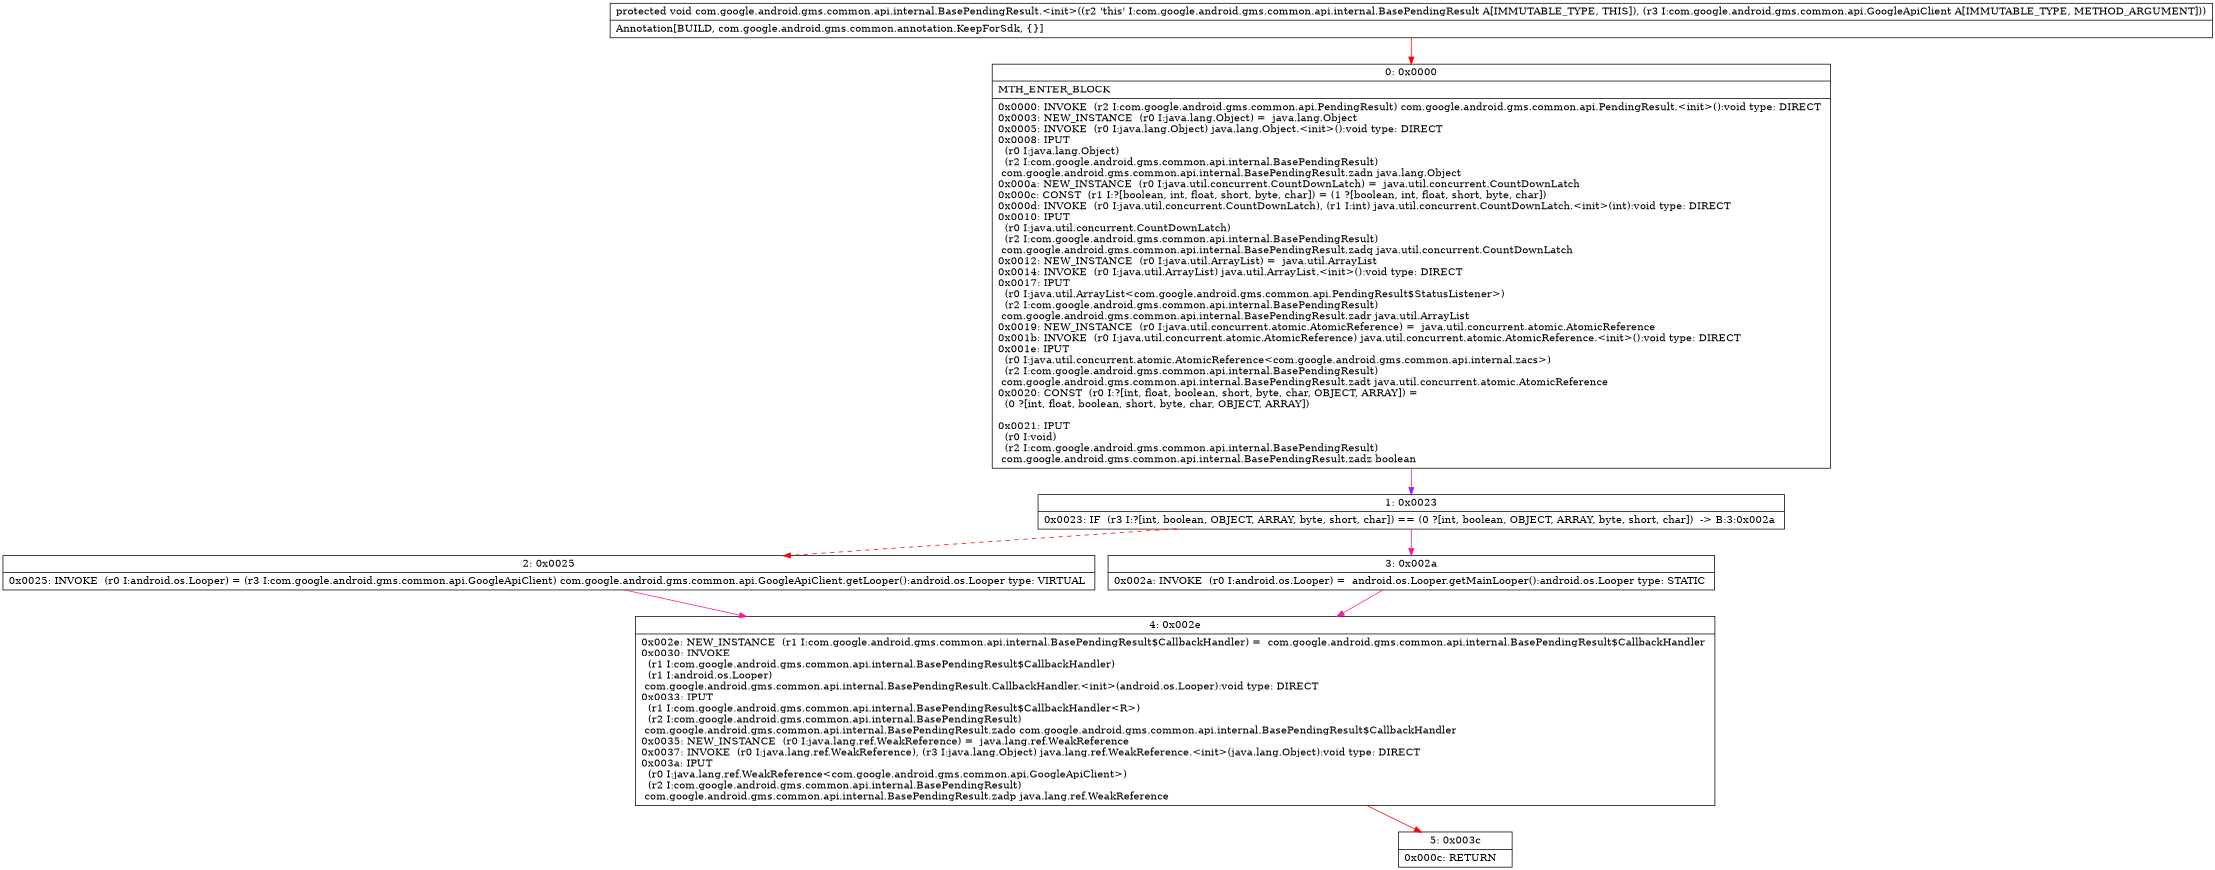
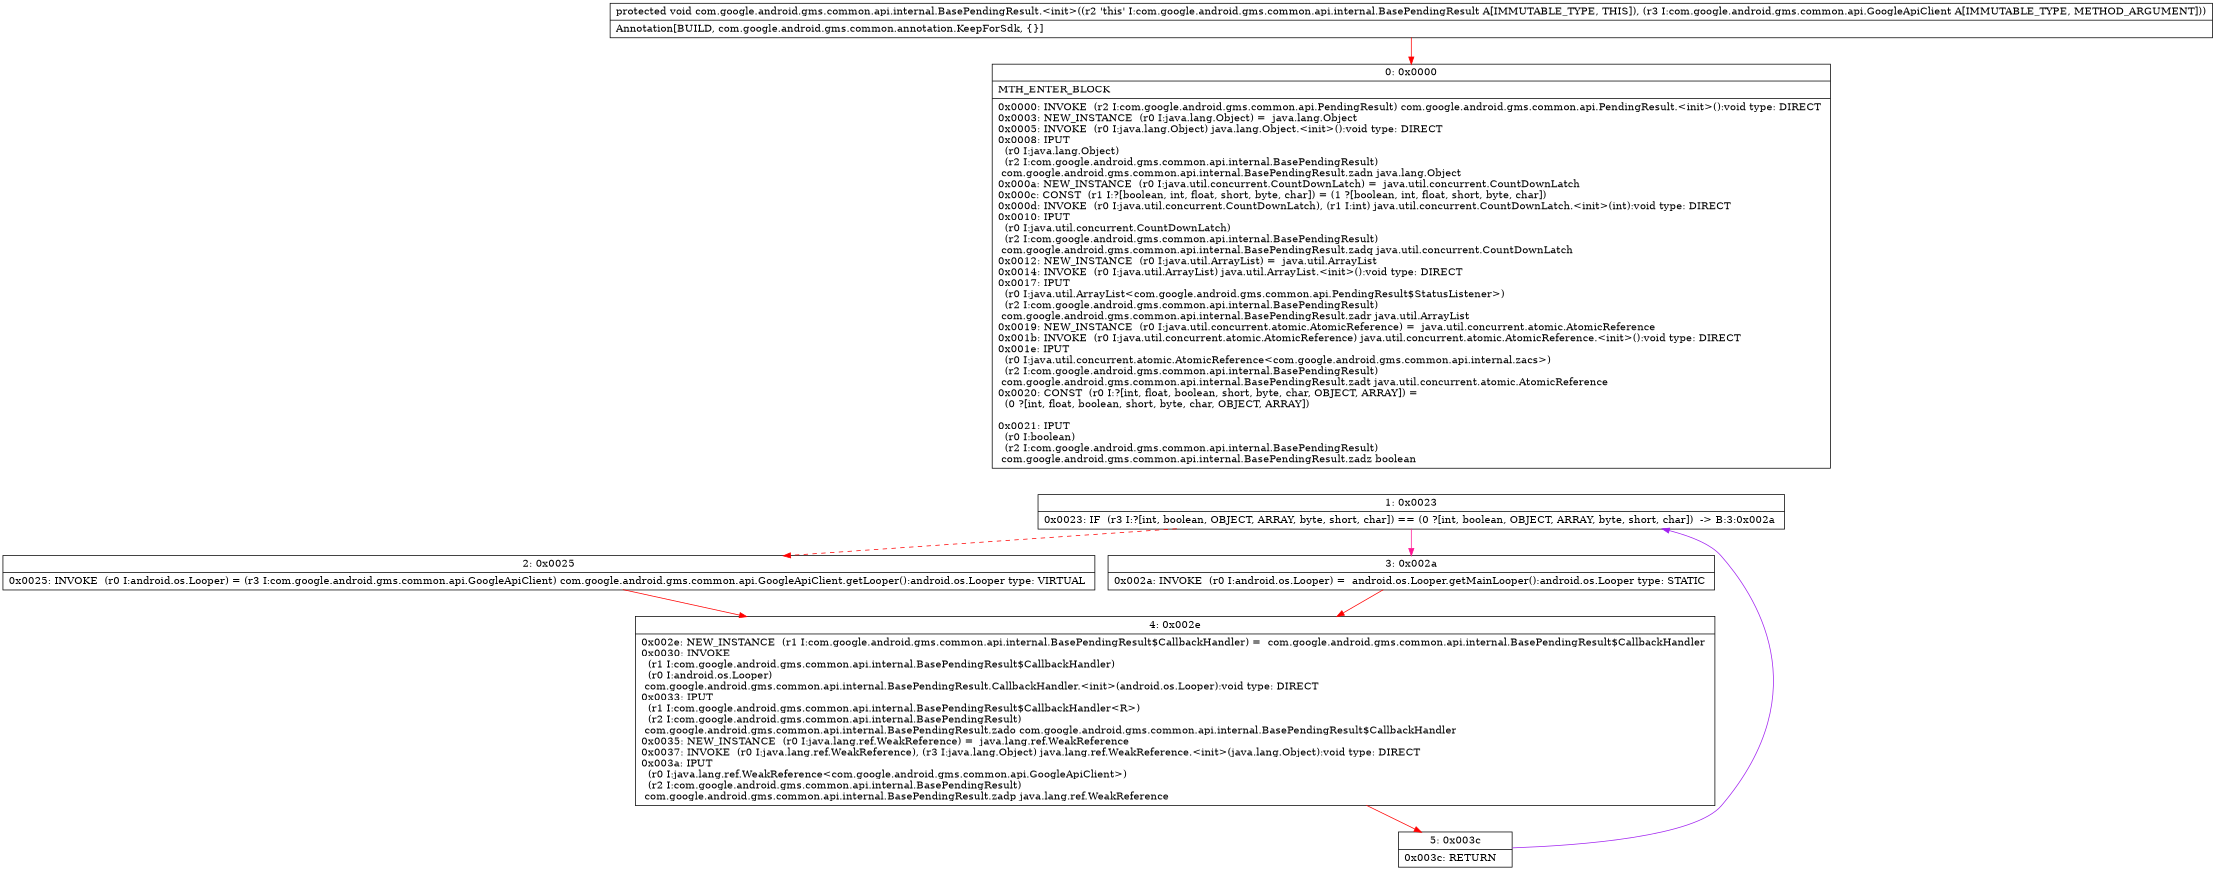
(1027, 437) -> (1037, 437)
(1411, 478) -> (1754, 756)
(1363, 601) -> (1363, 601)
(681, 602) -> (681, 602)
(707, 675) -> (707, 675)
(1455, 858) -> (1455, 858)
